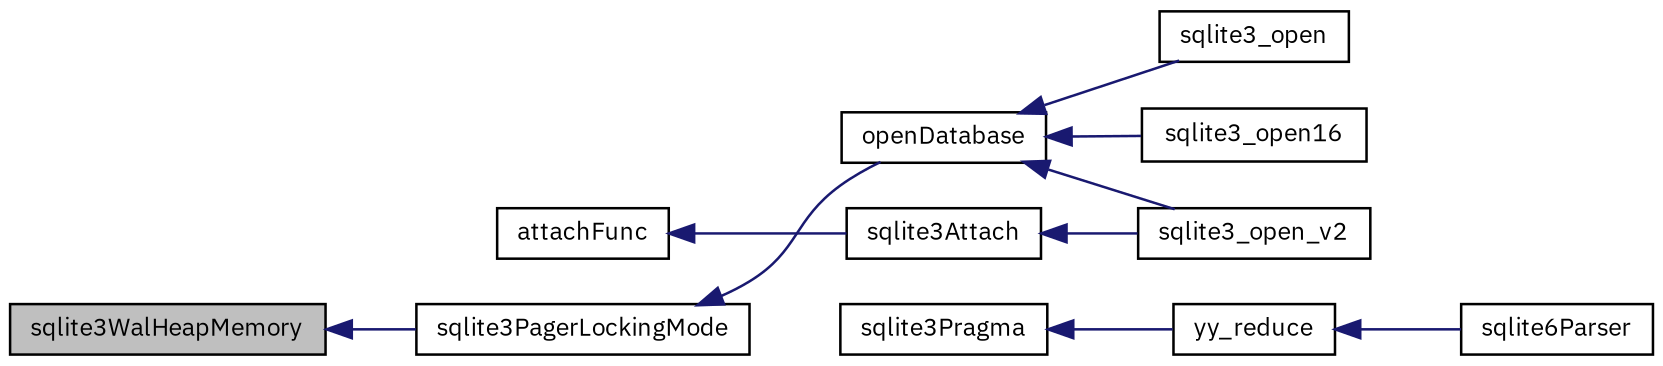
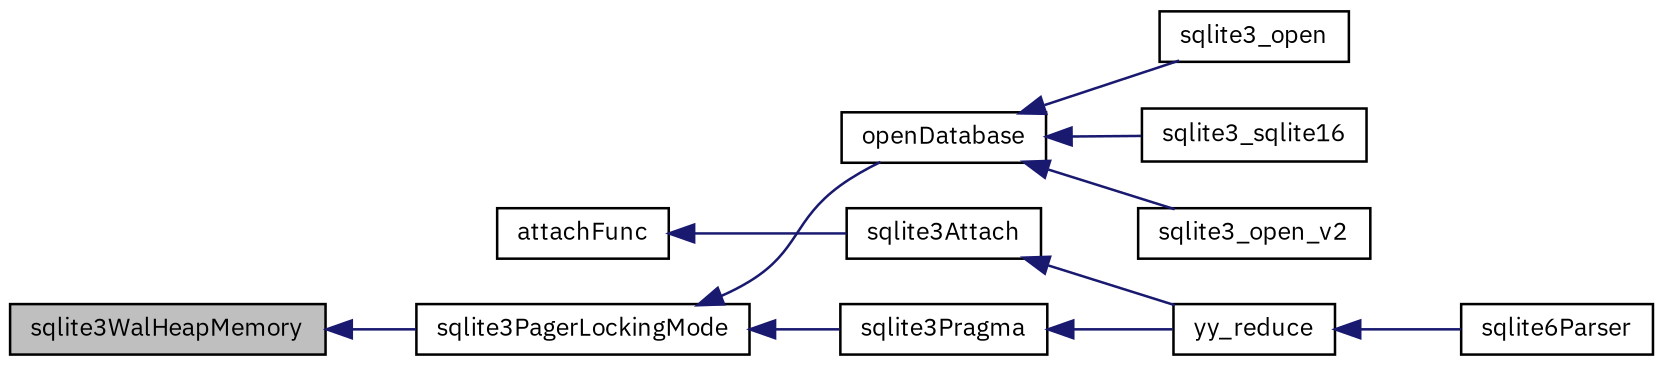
(1254, 135) -> (1254, 135)
(1102, 233) -> (1111, 285)
none -> (808, 329)
